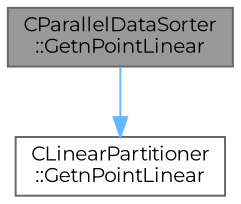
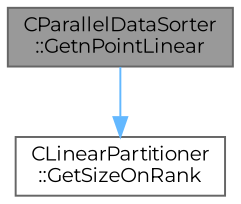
(120, 166) -> (120, 166)
